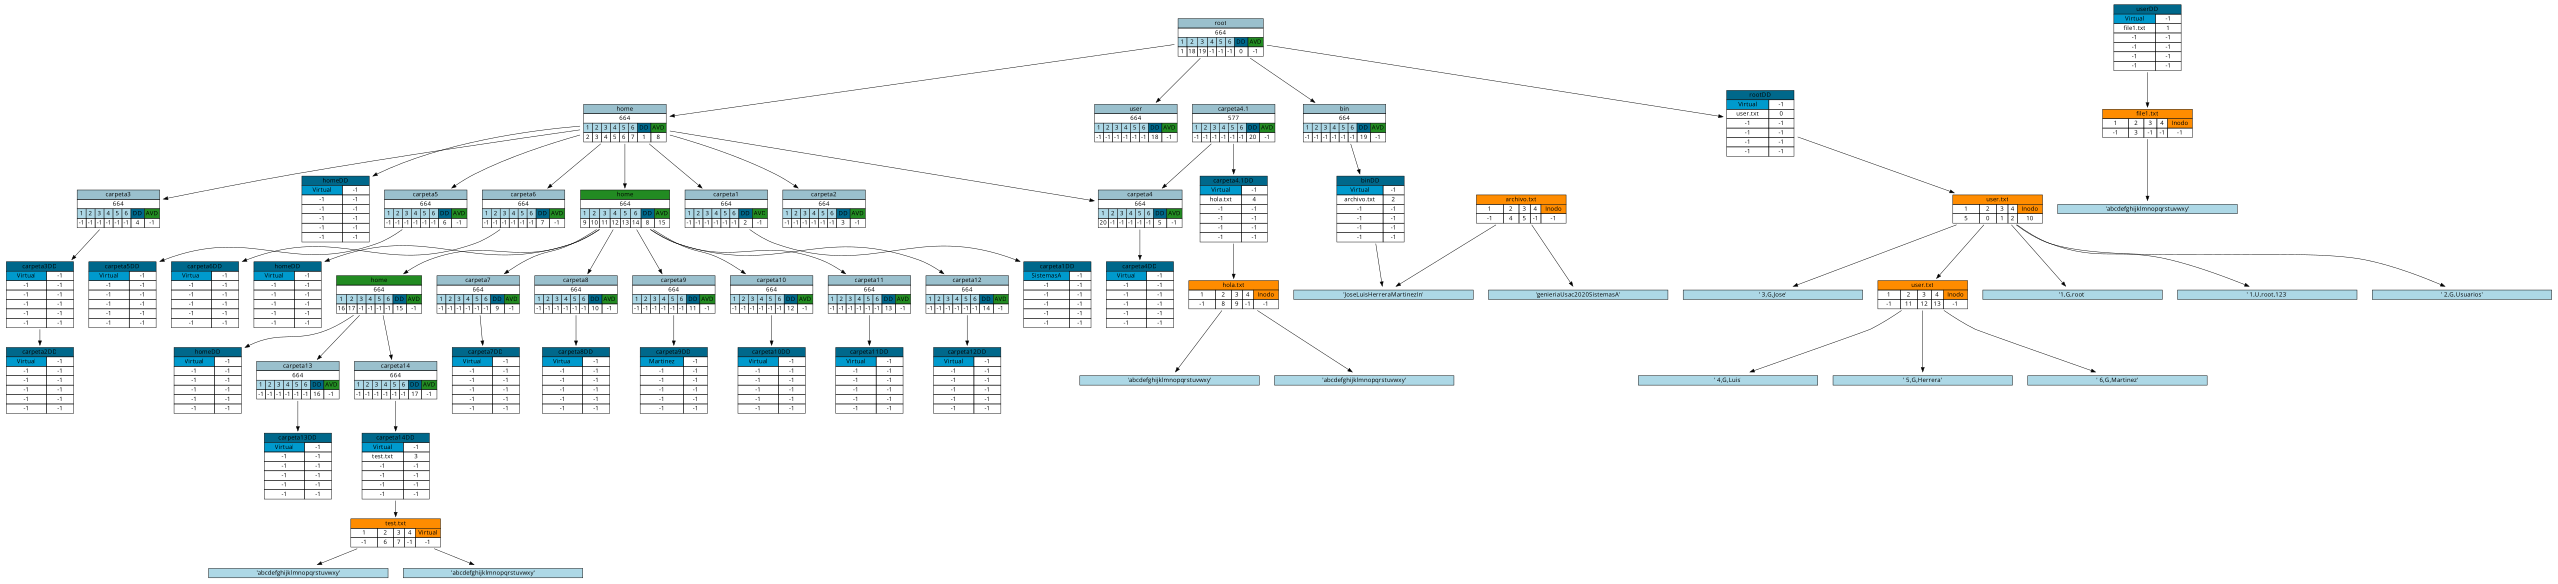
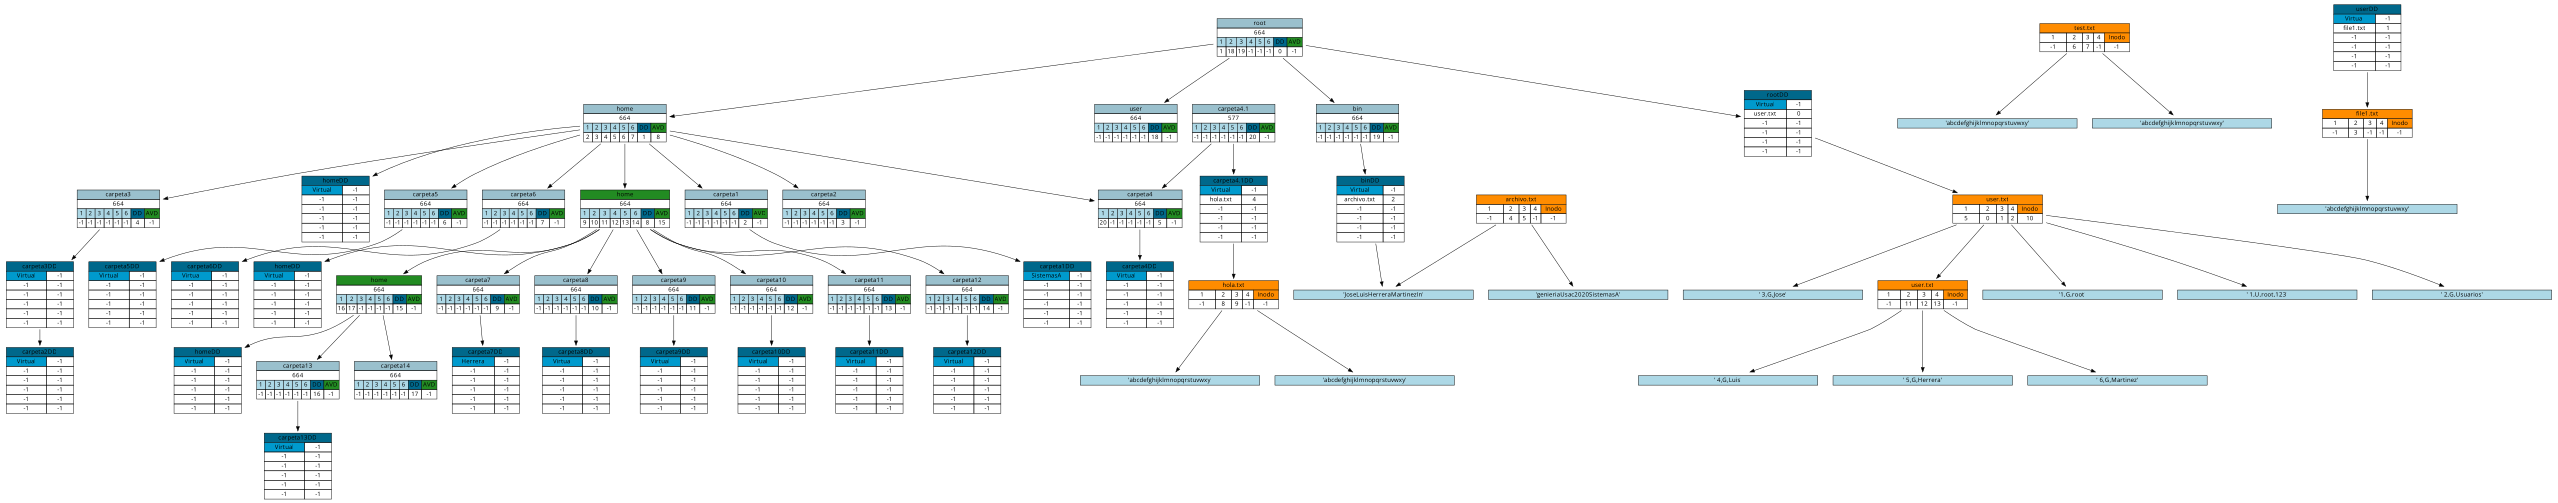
(472, 361) -> (473, 361)
(662, 361) -> (660, 361)
(396, 466) -> none
(428, 533) -> (2117, 37)
